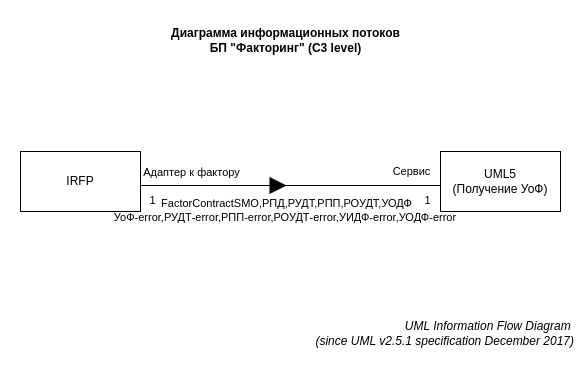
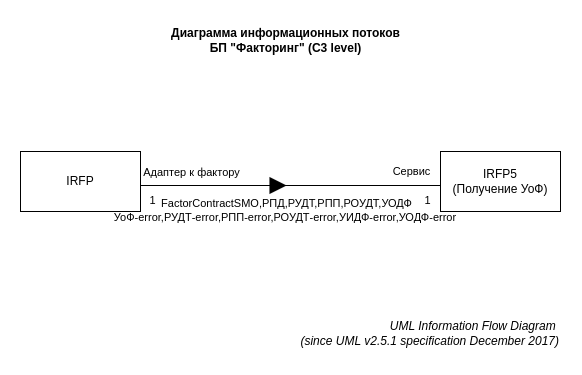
(501, 182) -> (501, 182)
(436, 334) -> (421, 334)
